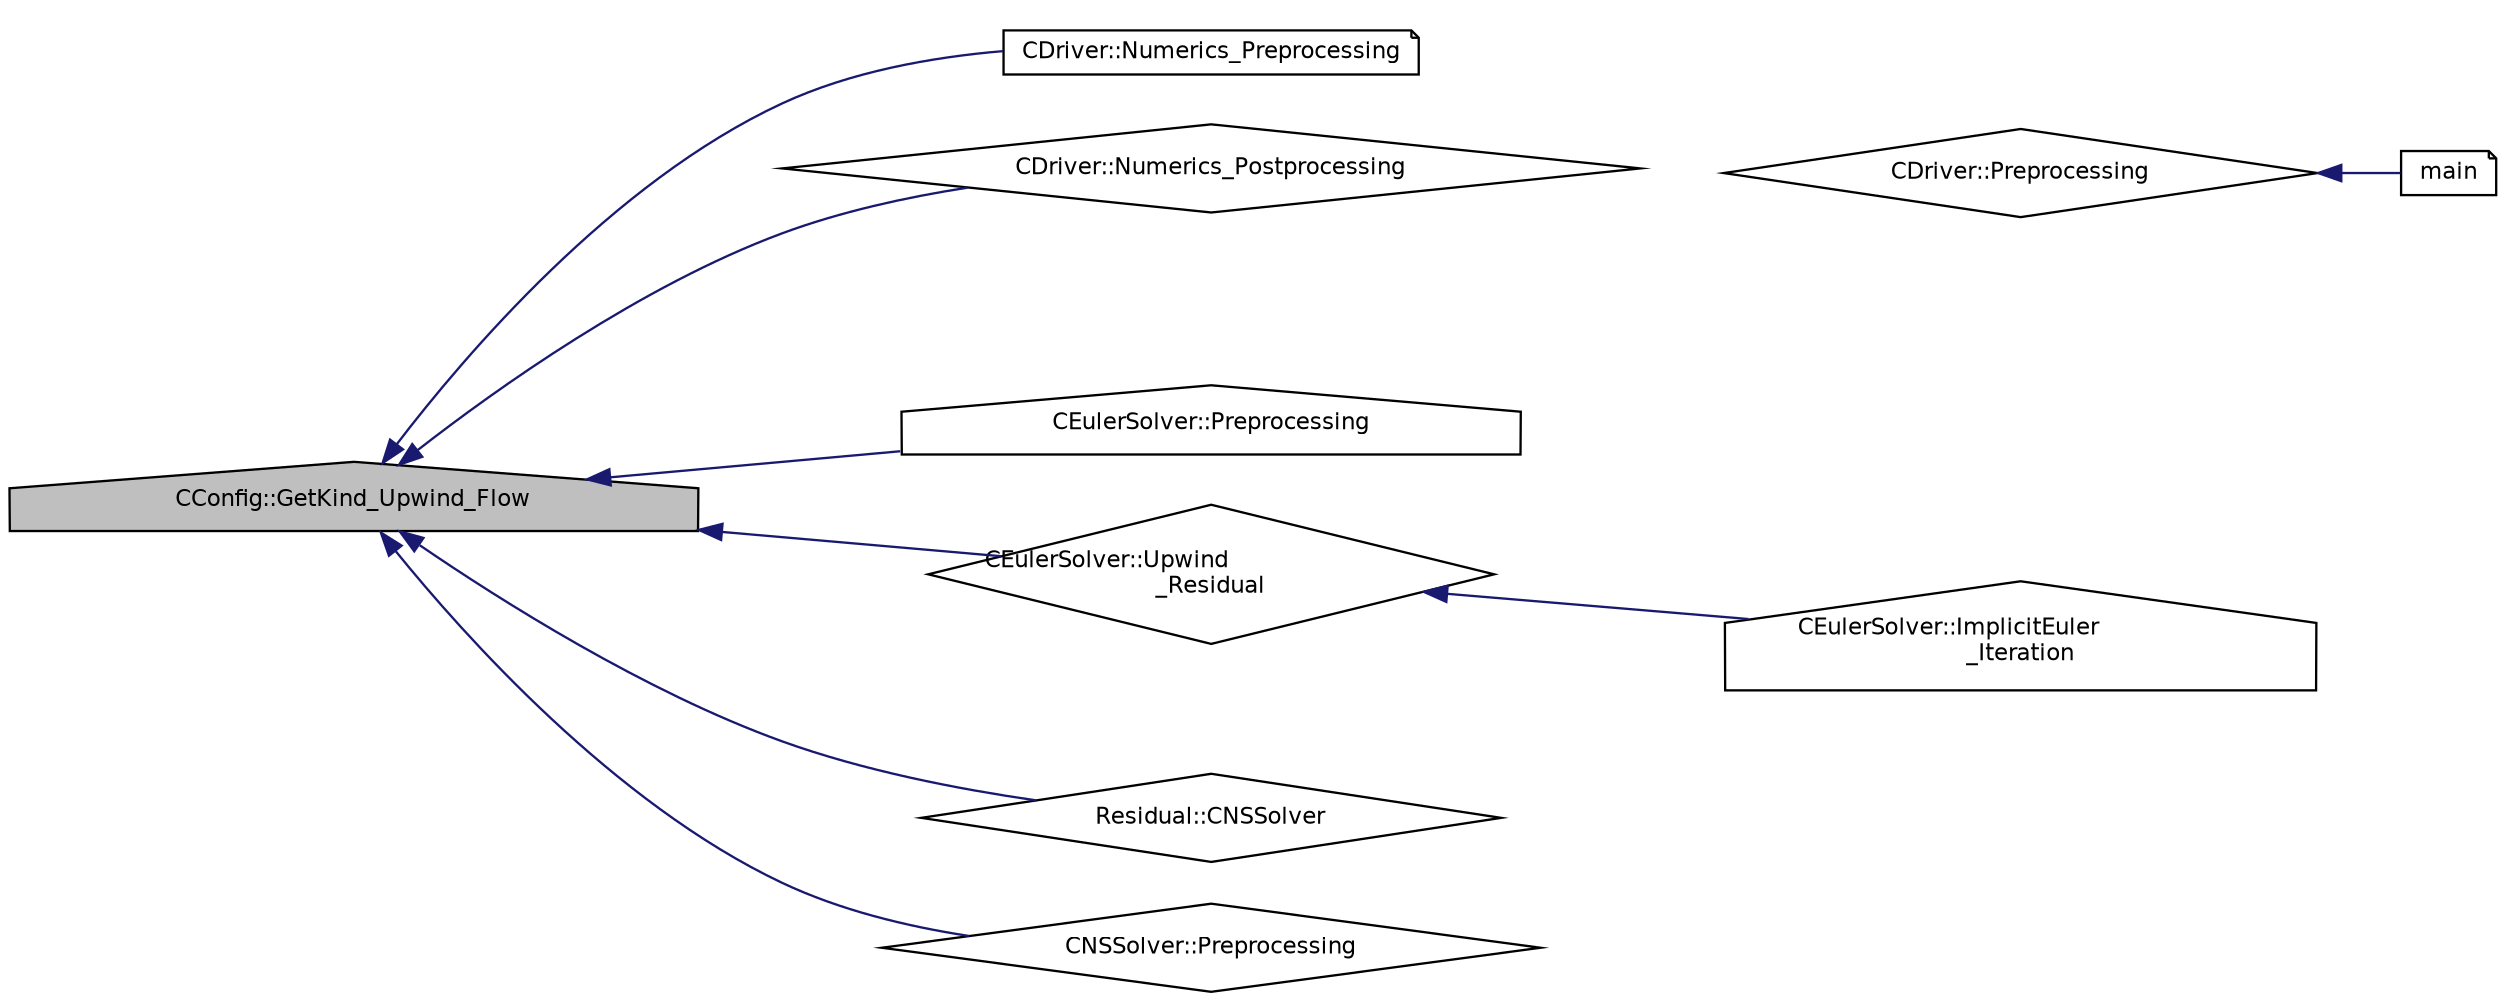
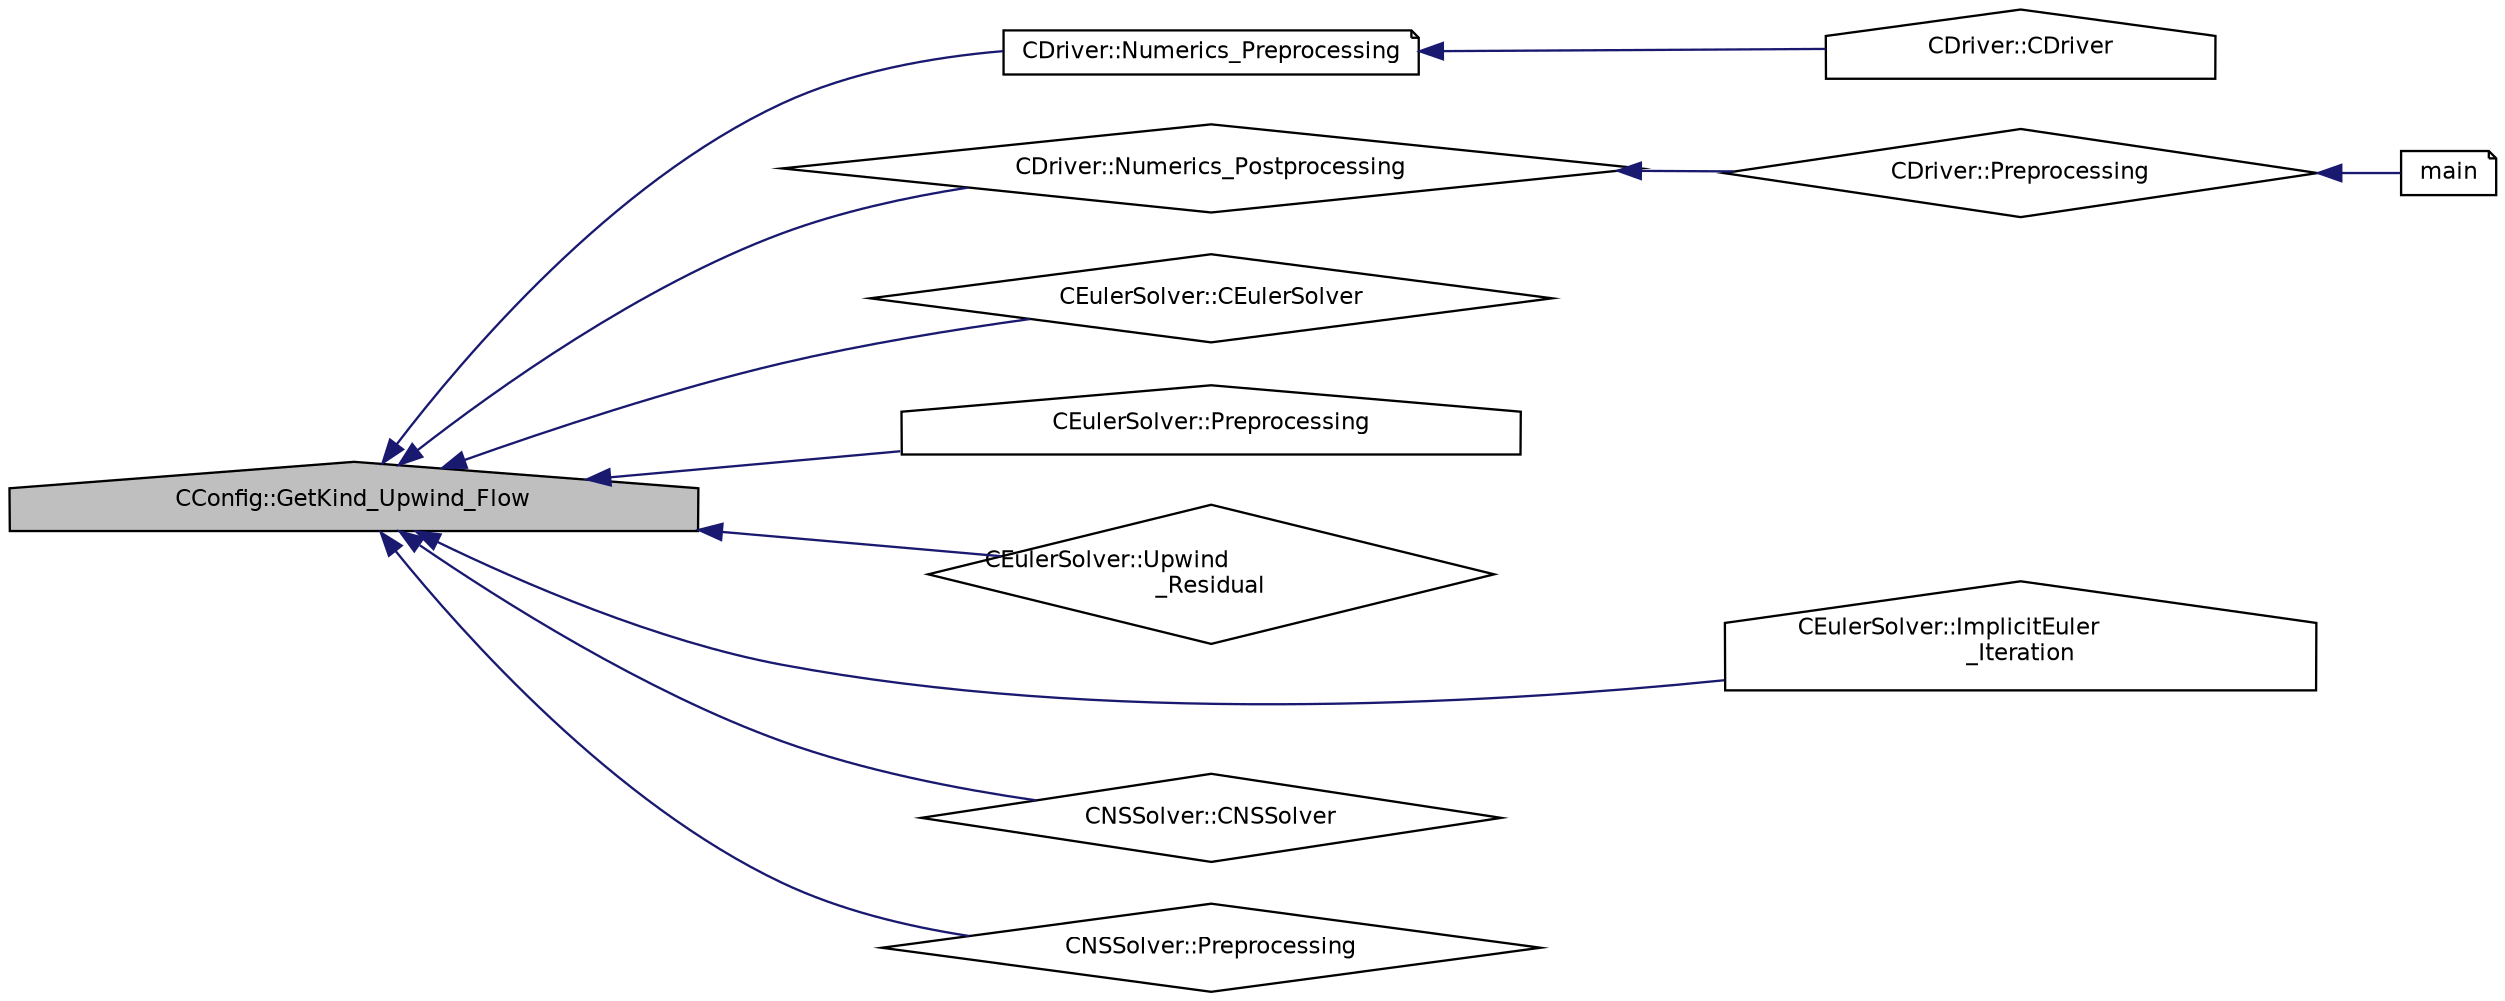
none -> (2021, 48)
none -> (1688, 171)
none -> (1211, 298)
(1598, 606) -> (1069, 698)
(1211, 818) -> (1211, 818)
